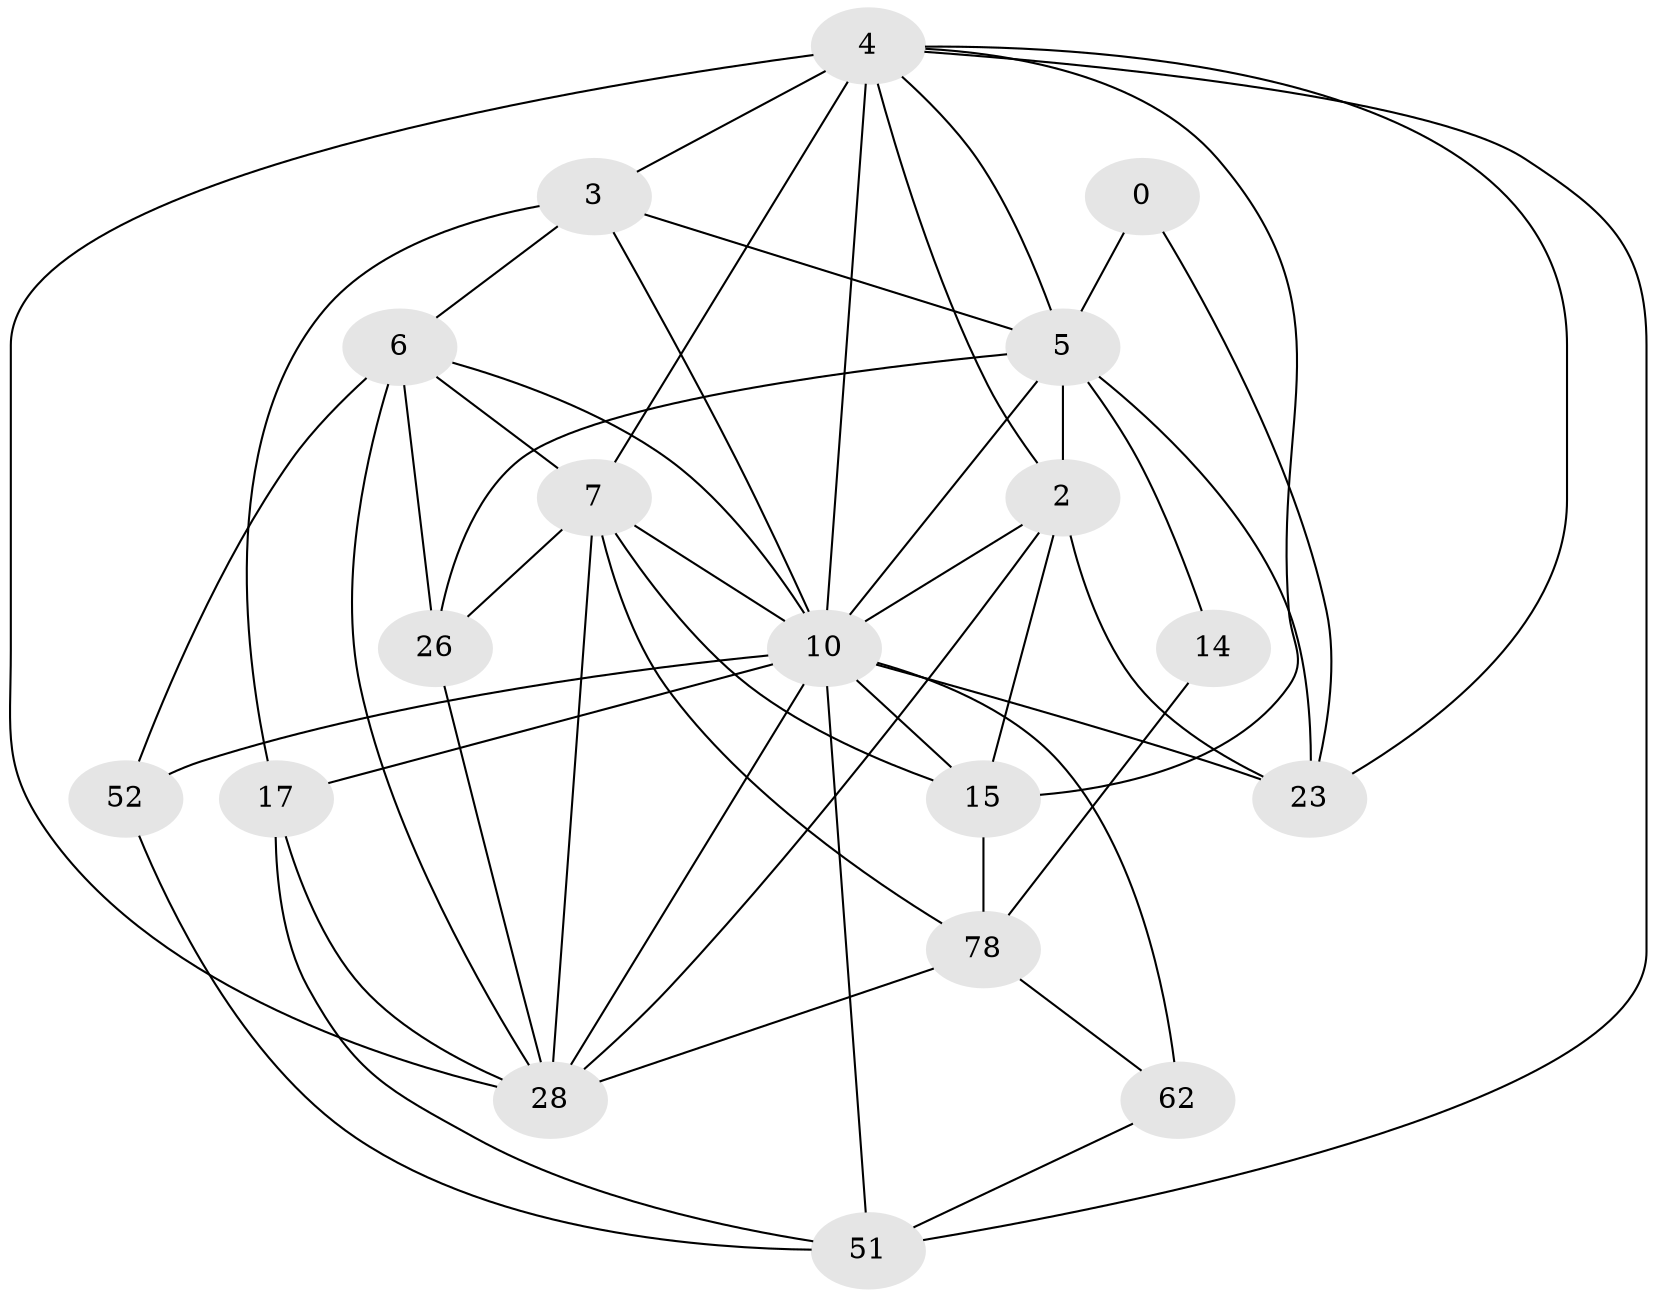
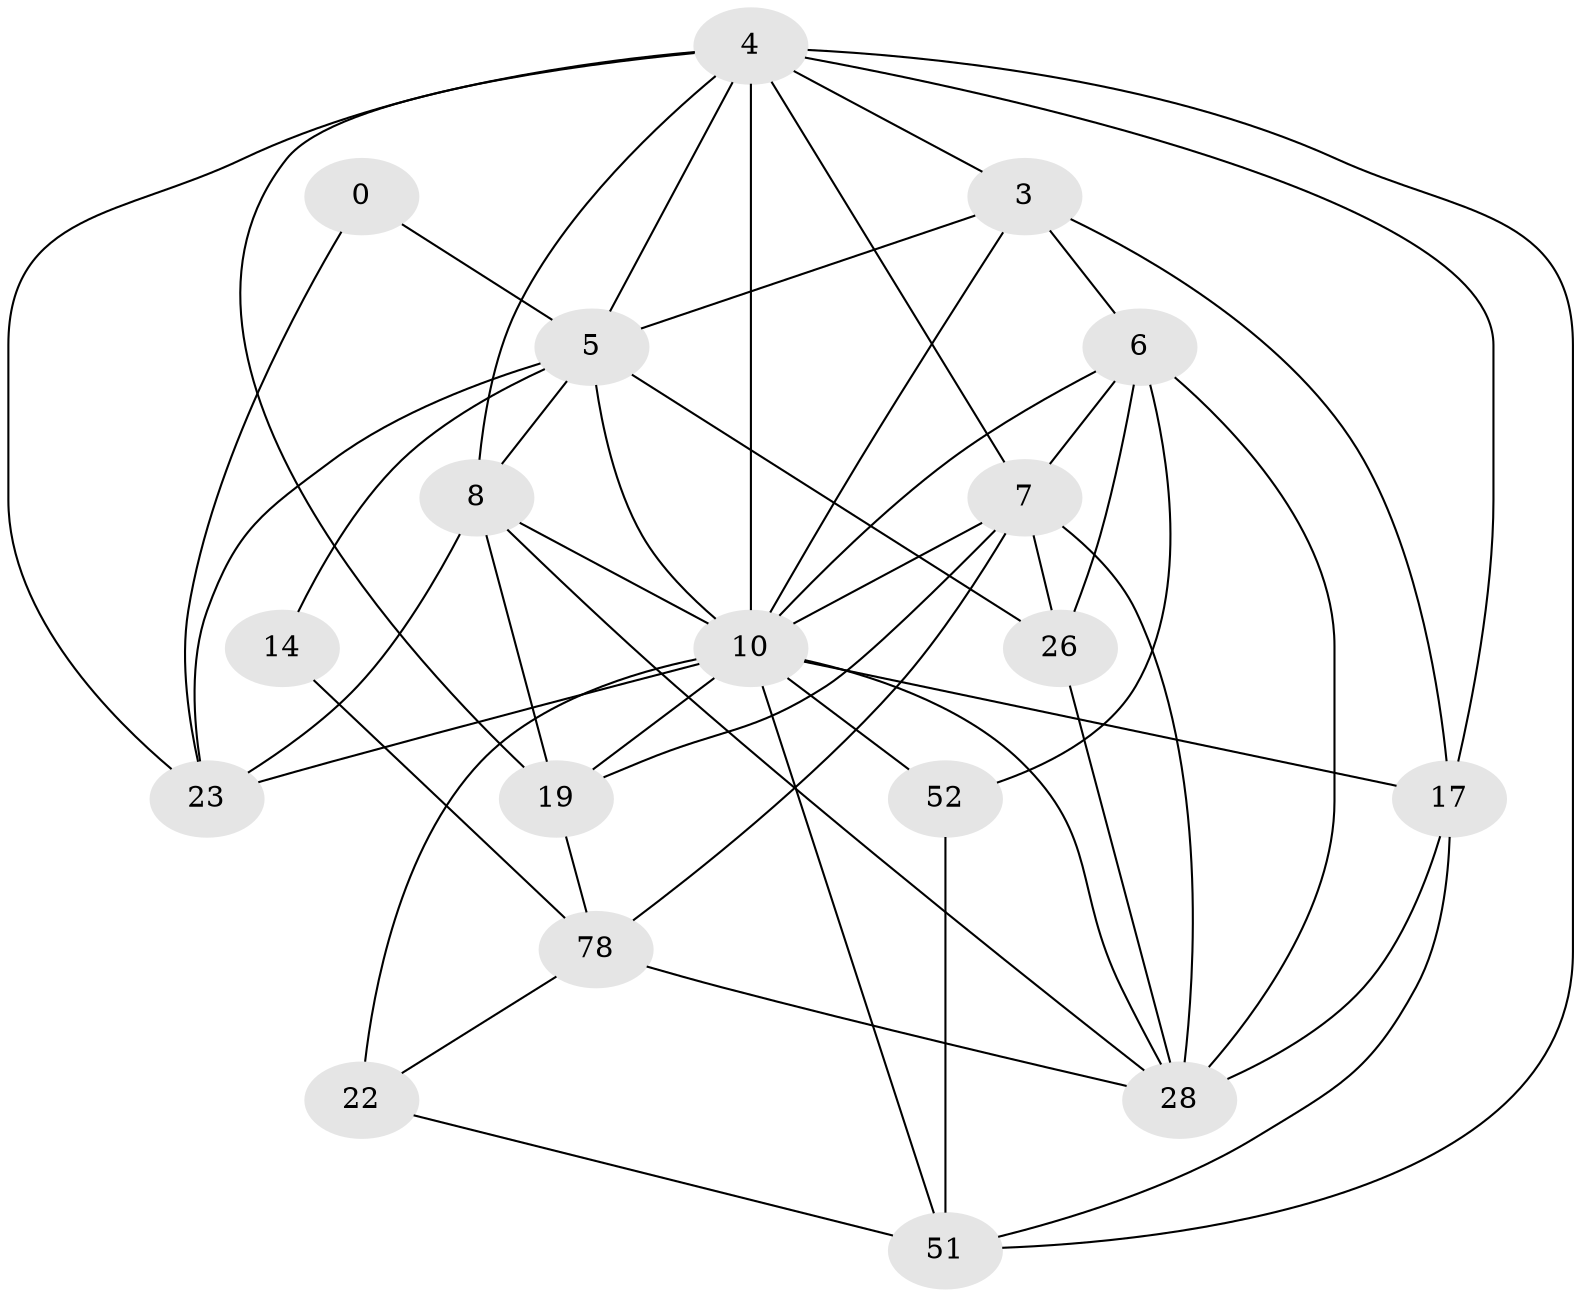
(11, 414) -> (1375, 224)
(1063, 498) -> (477, 498)
(983, 799) -> (556, 799)
(1178, 1100) -> (362, 1100)
